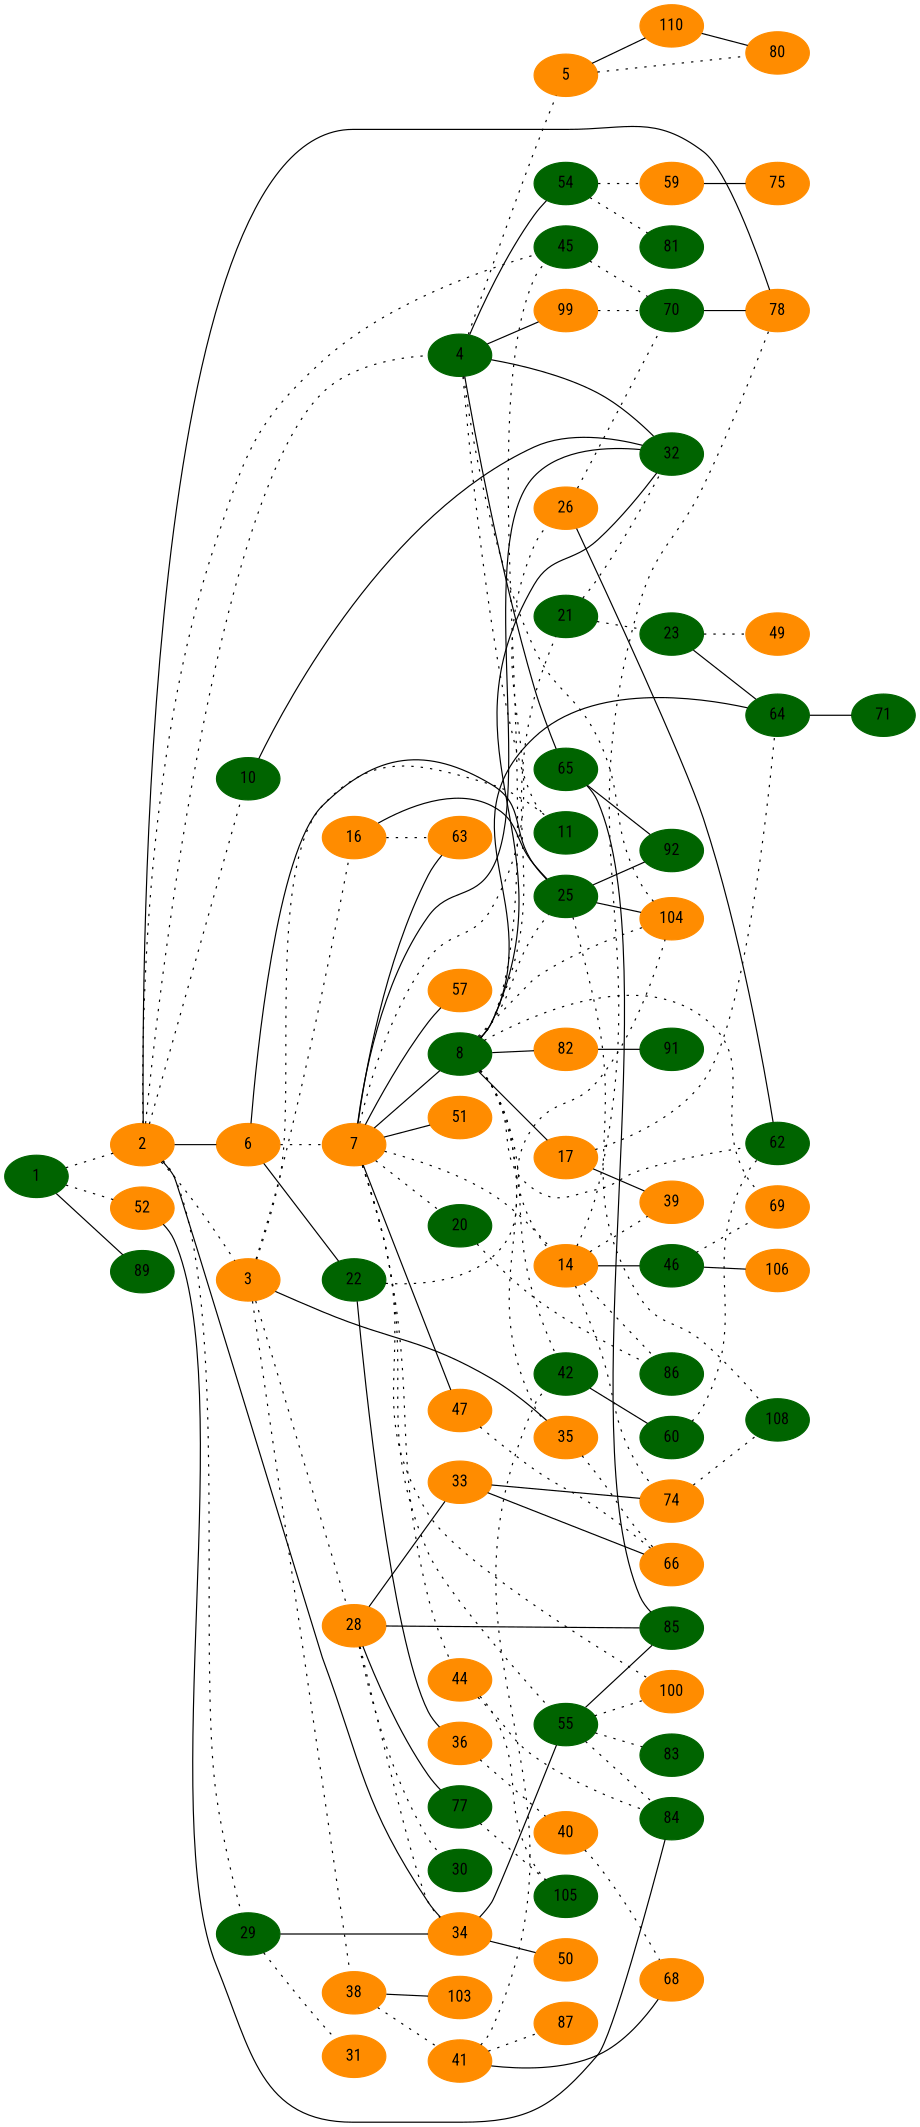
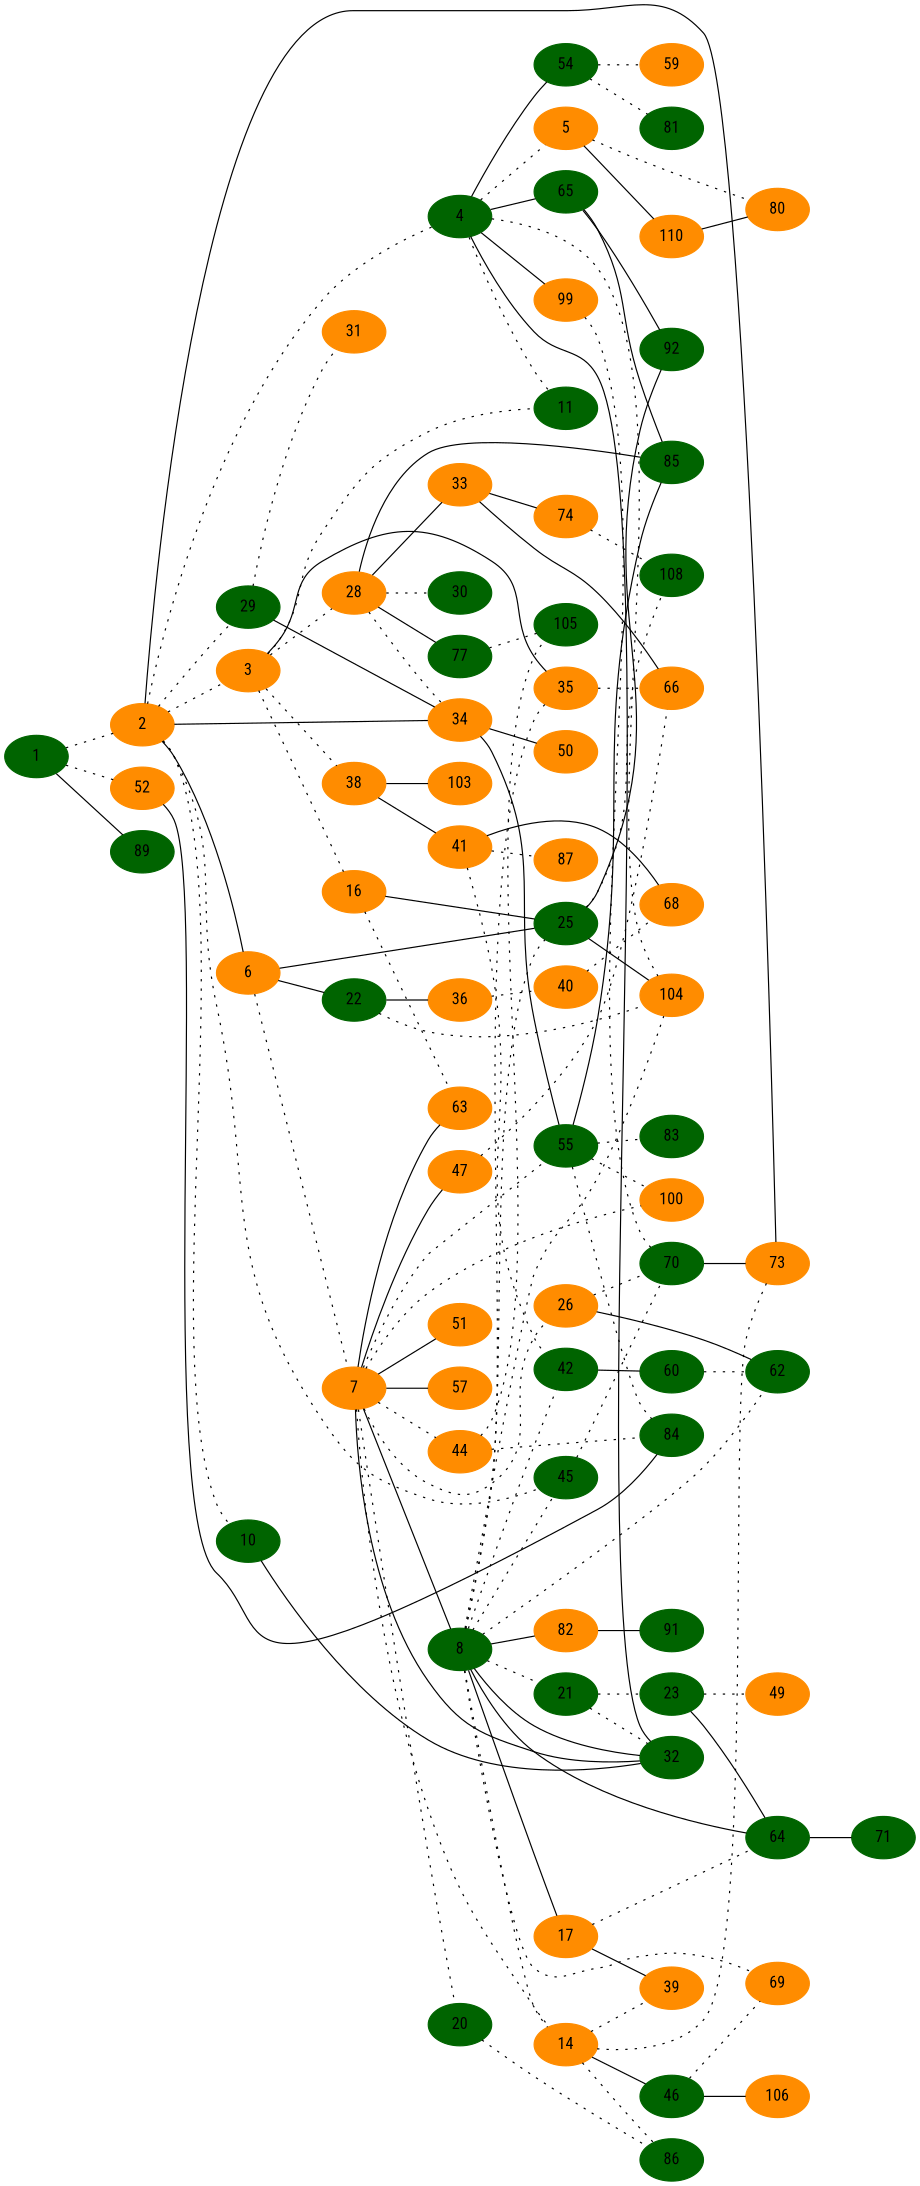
(778, 184) -> none
(778, 311) -> (778, 1264)
(607, 1372) -> none
(407, 2027) -> (407, 815)
